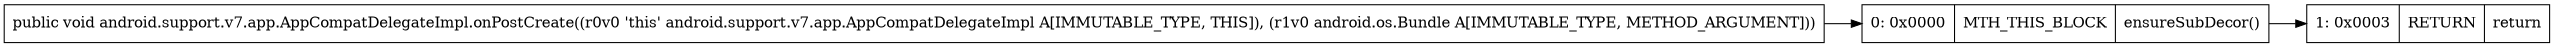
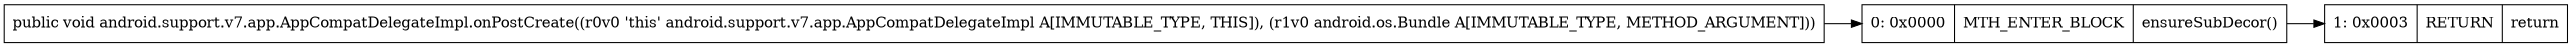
(2035, 23) -> (2044, 23)
